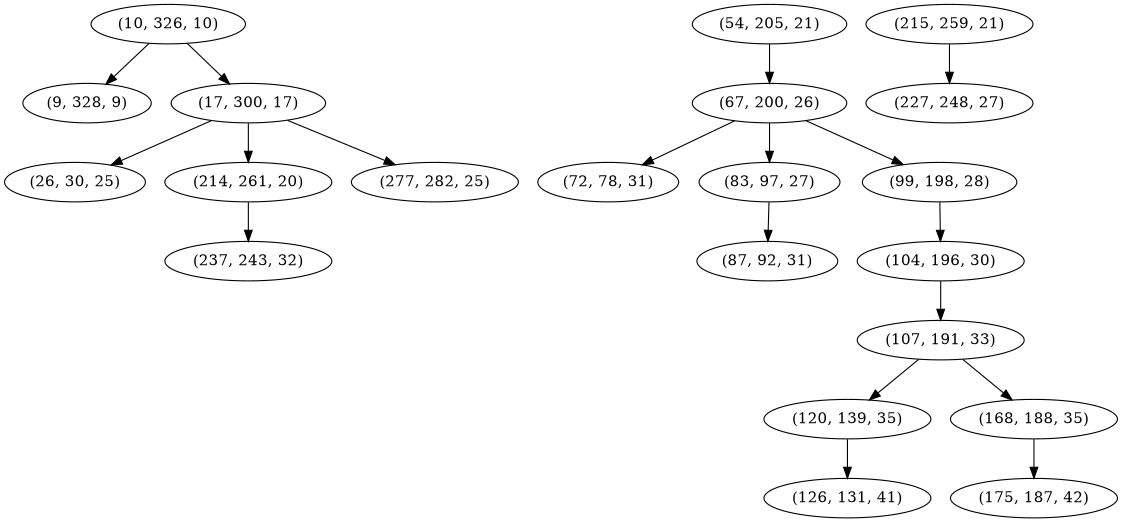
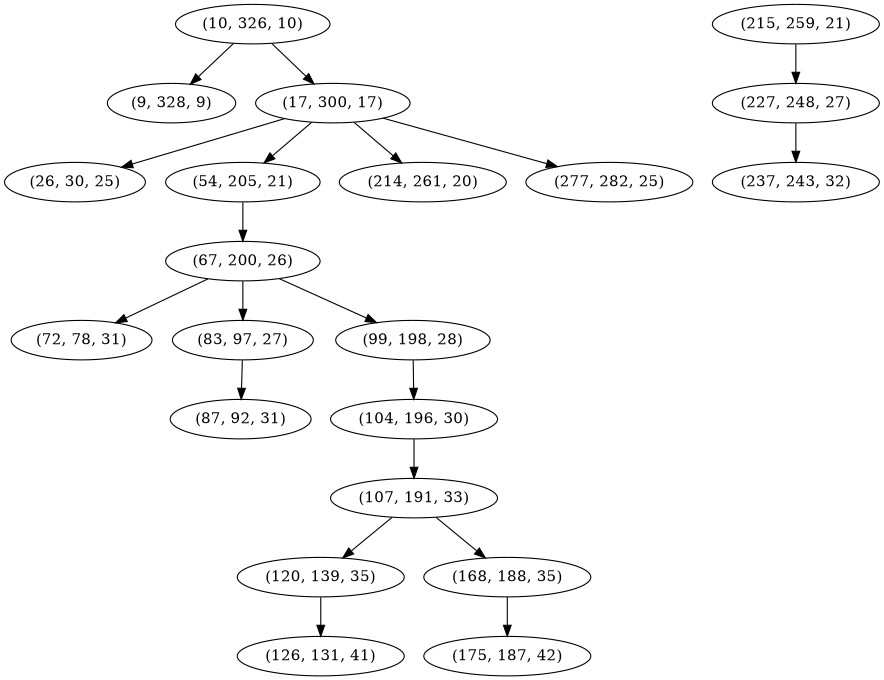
none -> (292, 139)
(248, 216) -> (796, 137)
